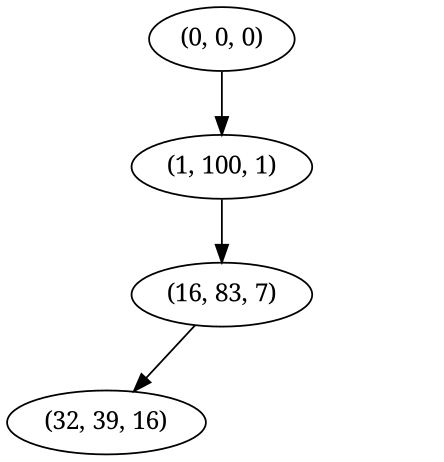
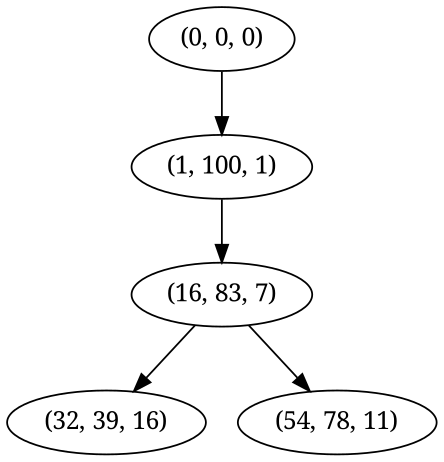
none -> (337, 422)
